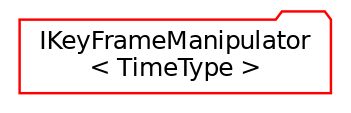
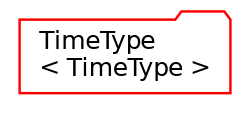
(175, 56) -> (125, 56)
